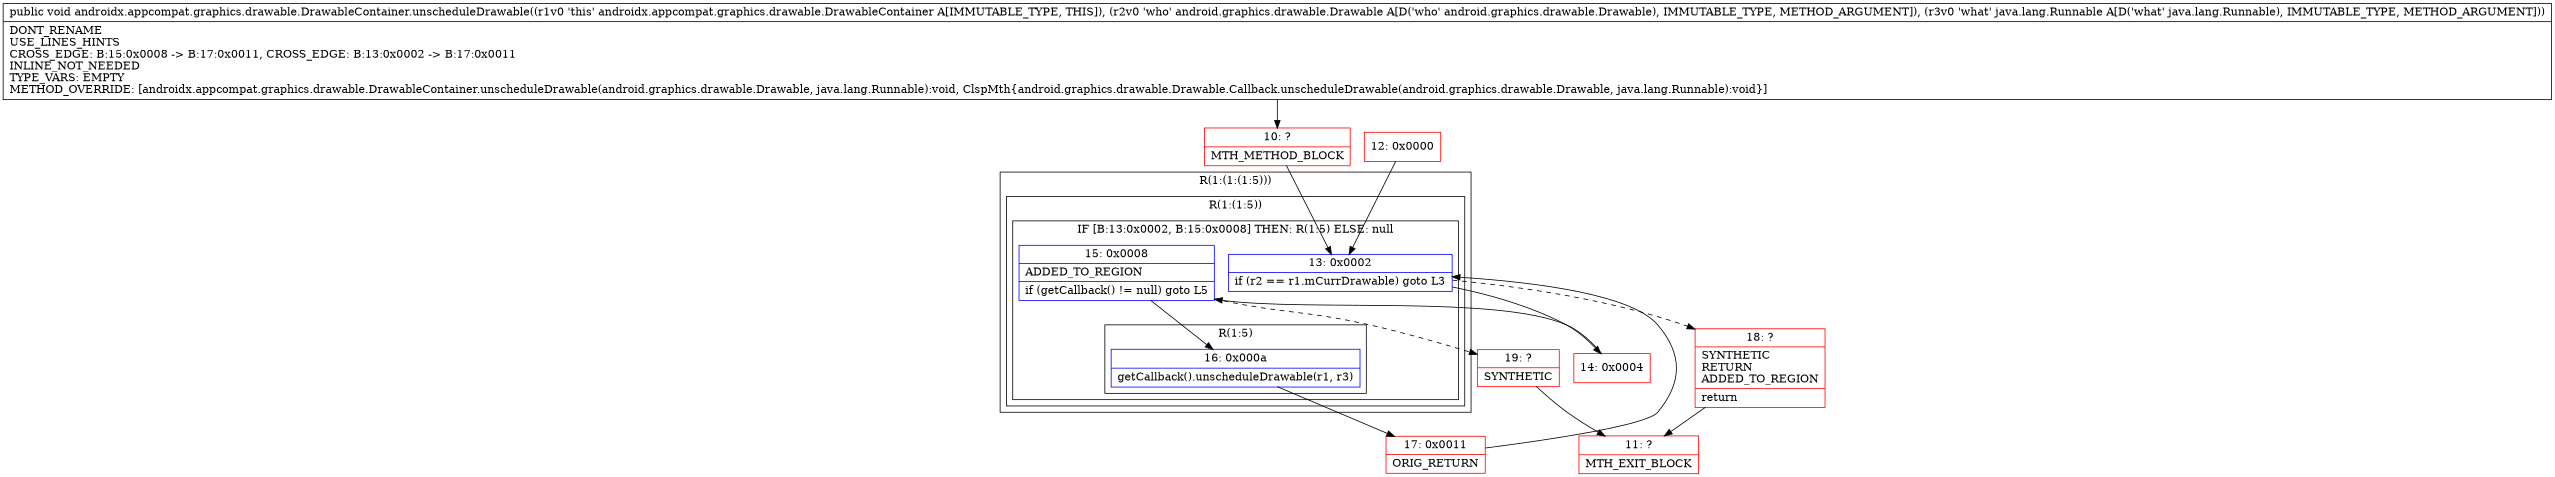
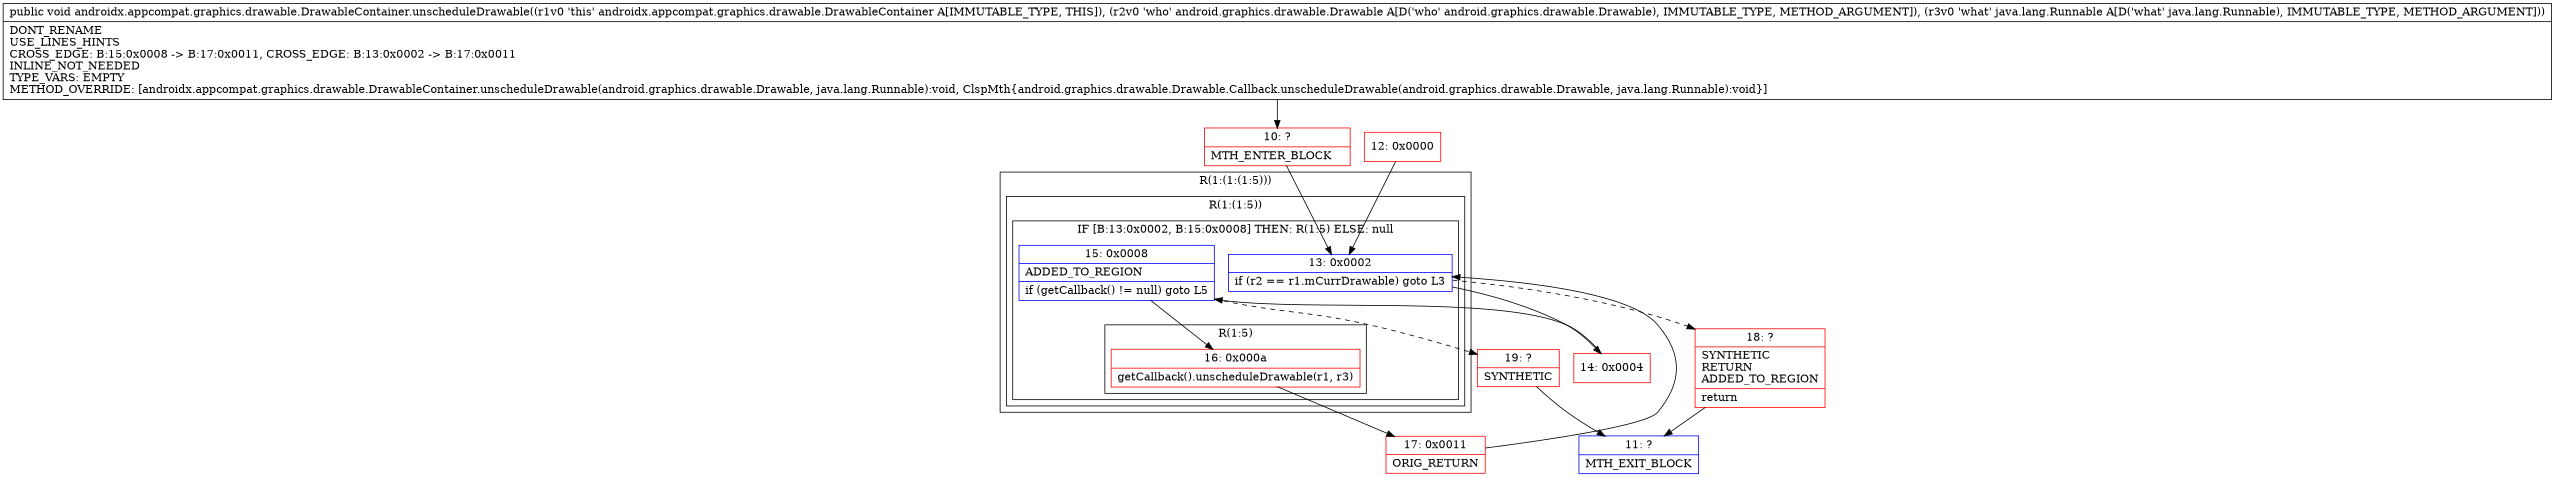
(1277, 156) -> (1271, 156)
(1236, 368) -> (1236, 368)
(1639, 455) -> (1639, 455)
